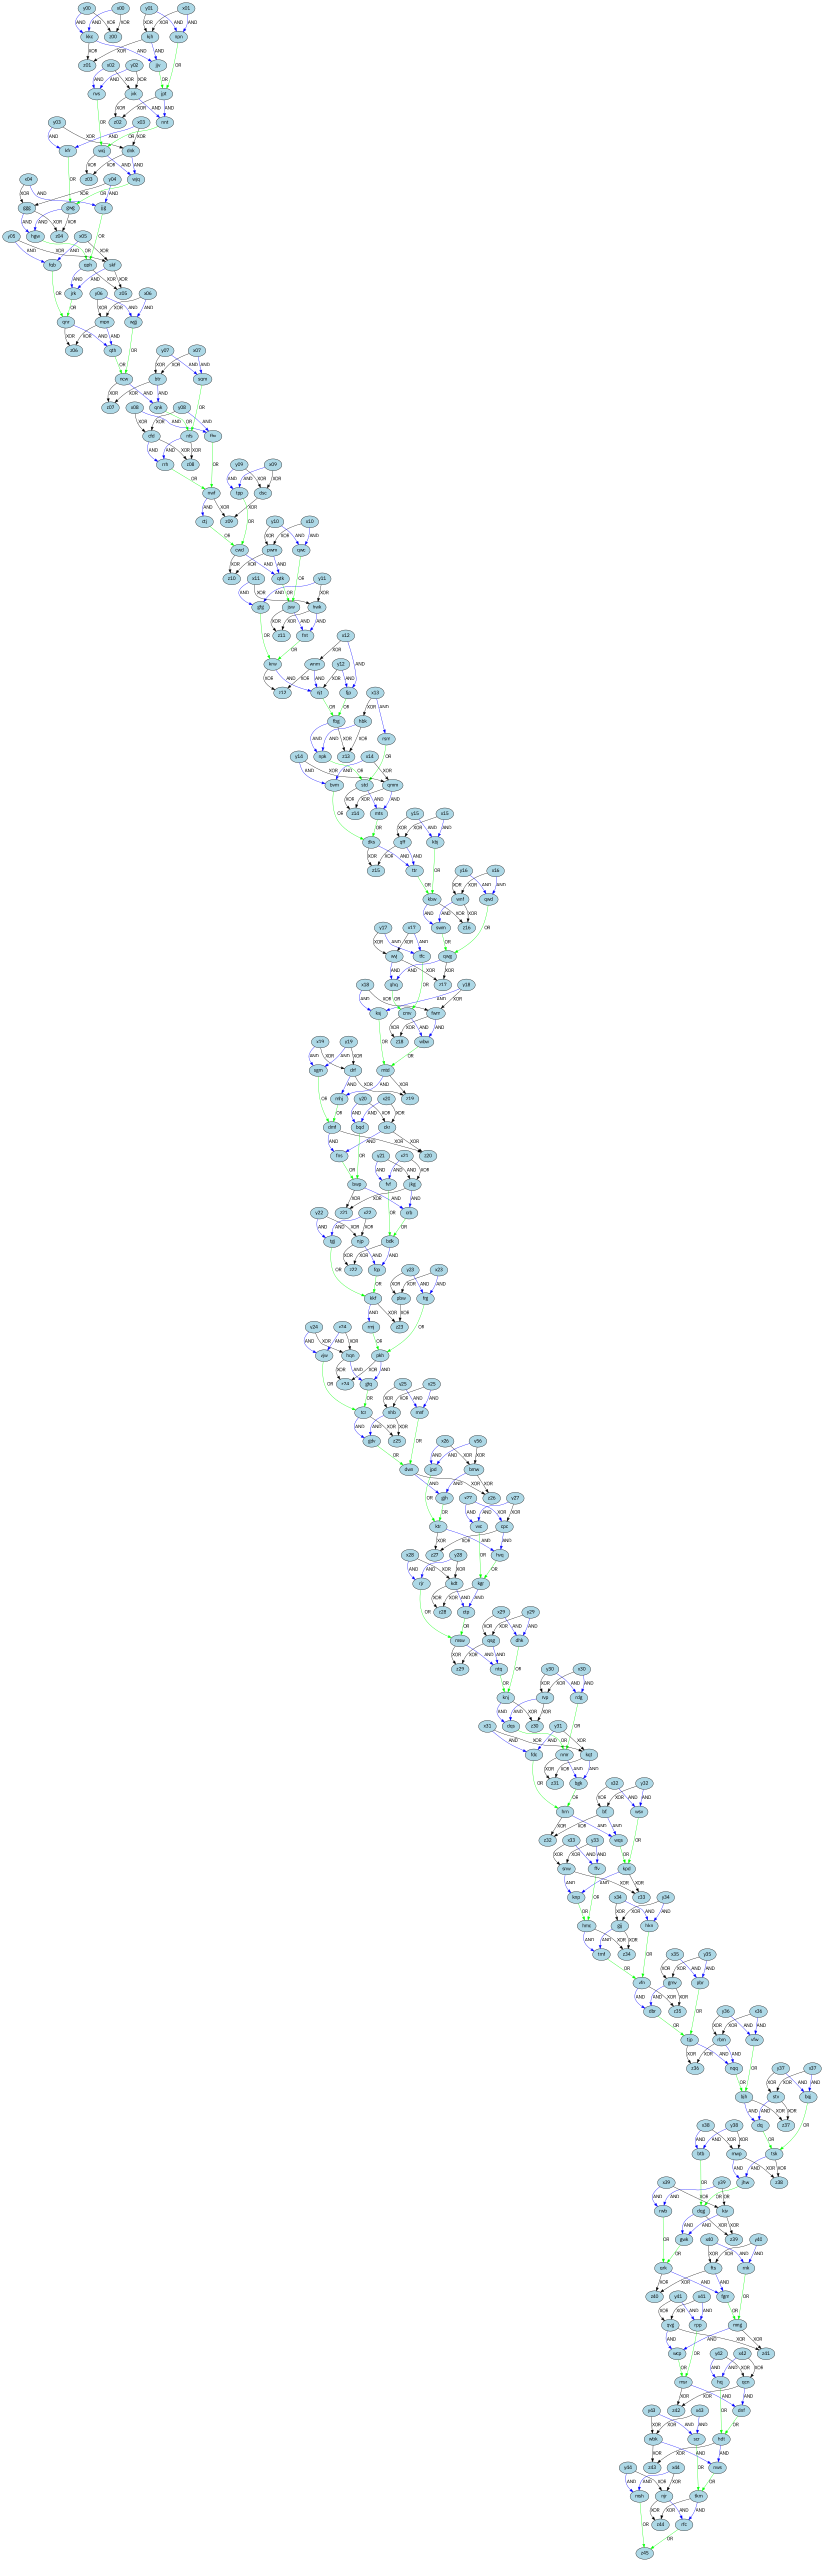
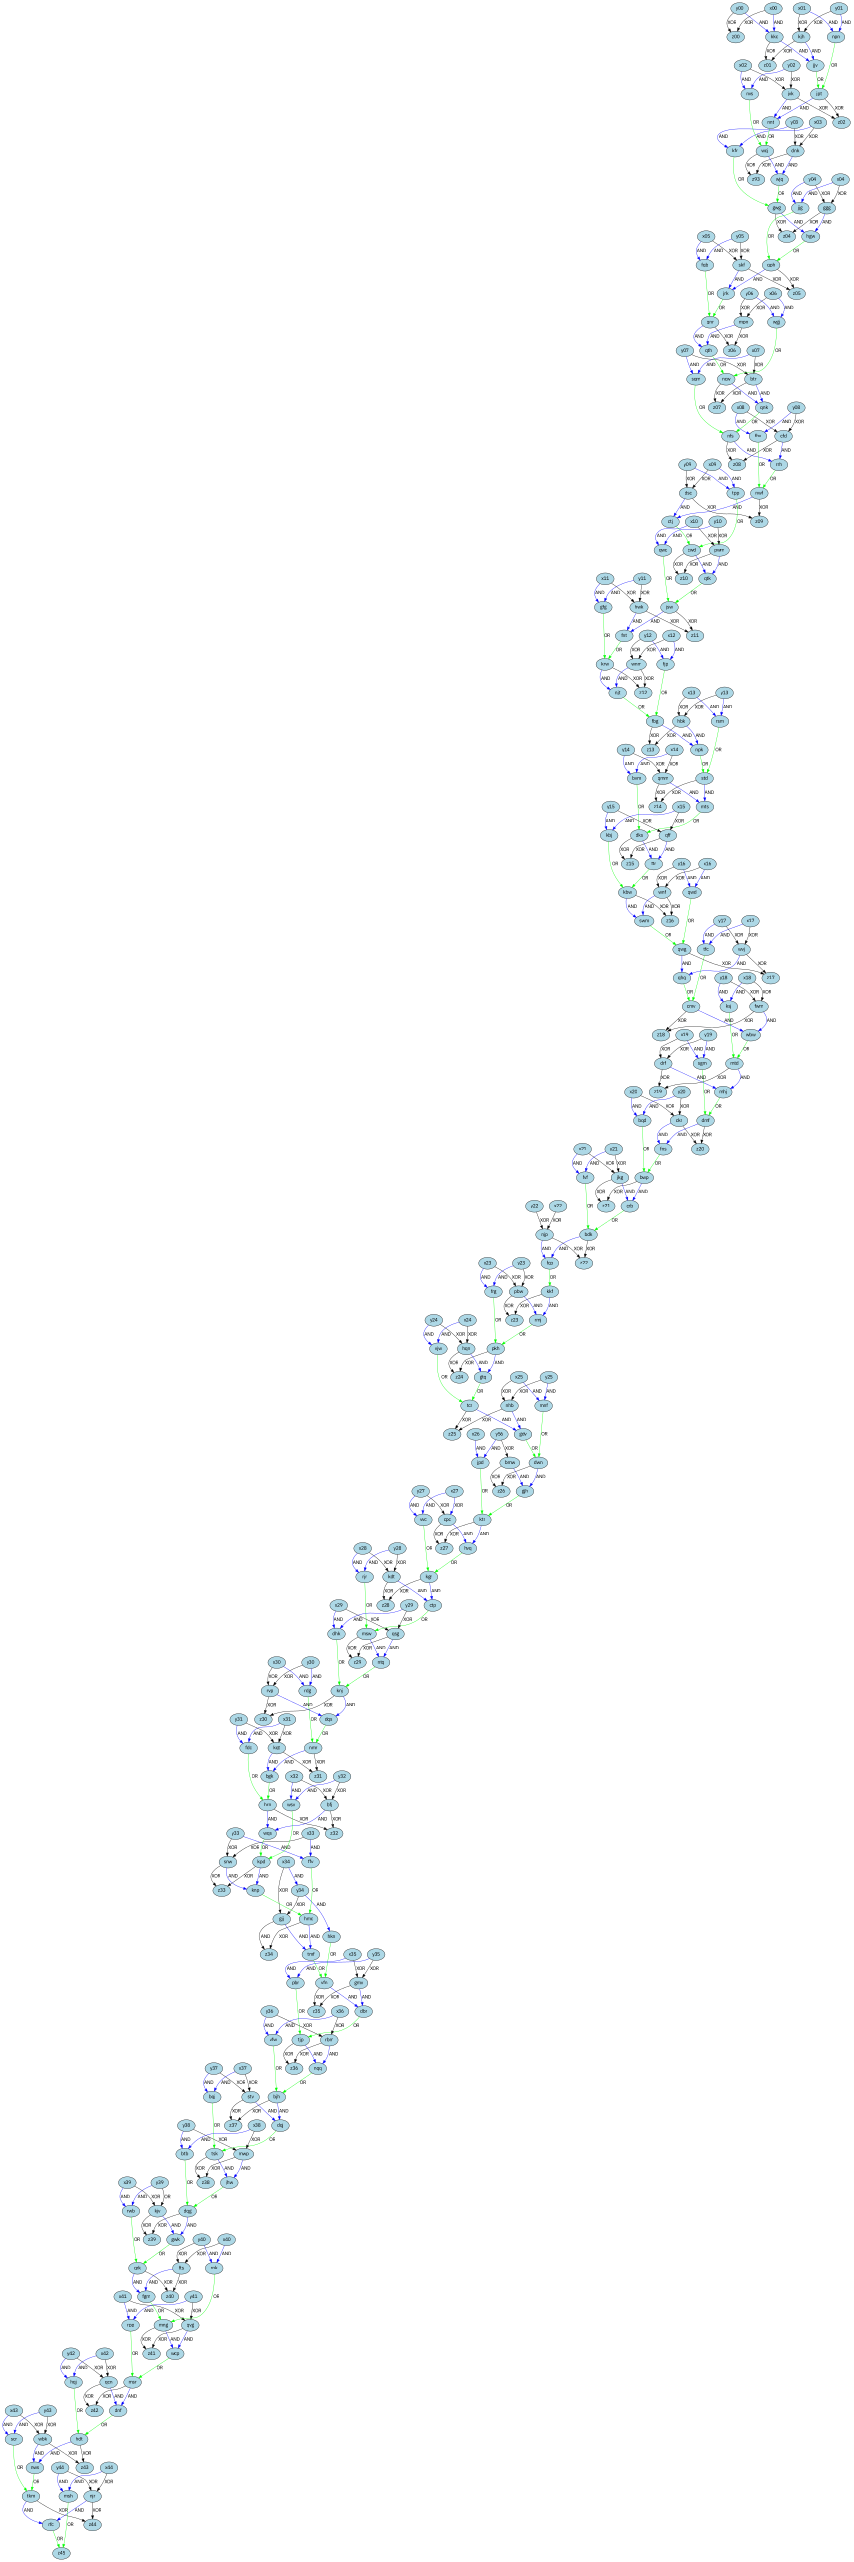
(89, 180) -> (756, 180)
none -> (680, 506)
(331, 677) -> (633, 646)
none -> (725, 693)
(412, 1170) -> (622, 1163)
(332, 1242) -> none
none -> (530, 1303)
(459, 1454) -> none
(639, 1908) -> (292, 1875)
(633, 1940) -> (265, 1937)
